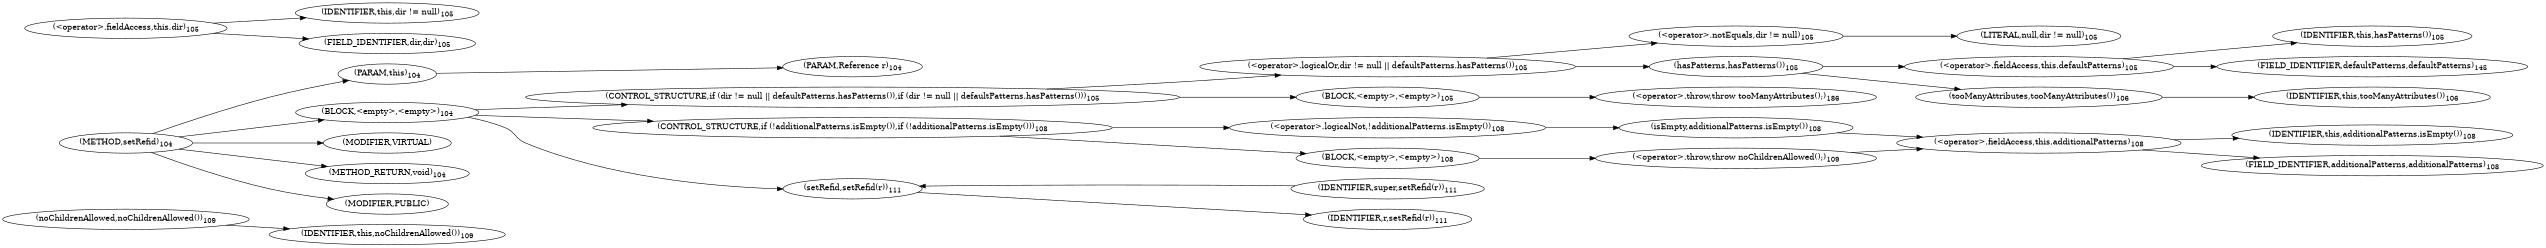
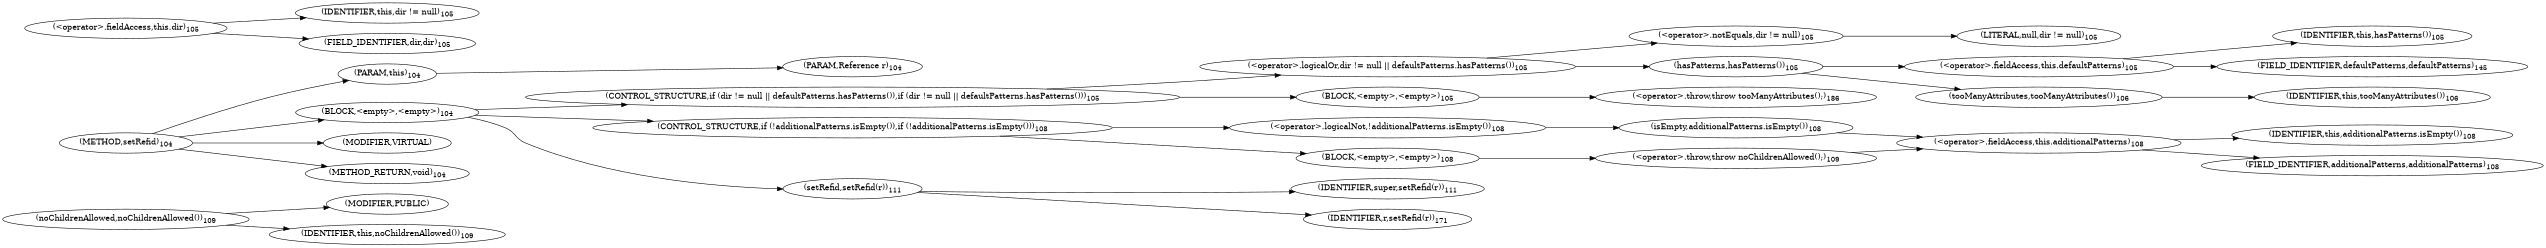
(238, 181) -> (275, 211)
(1110, 185) -> (1104, 193)
(1441, 218) -> (1441, 218)
